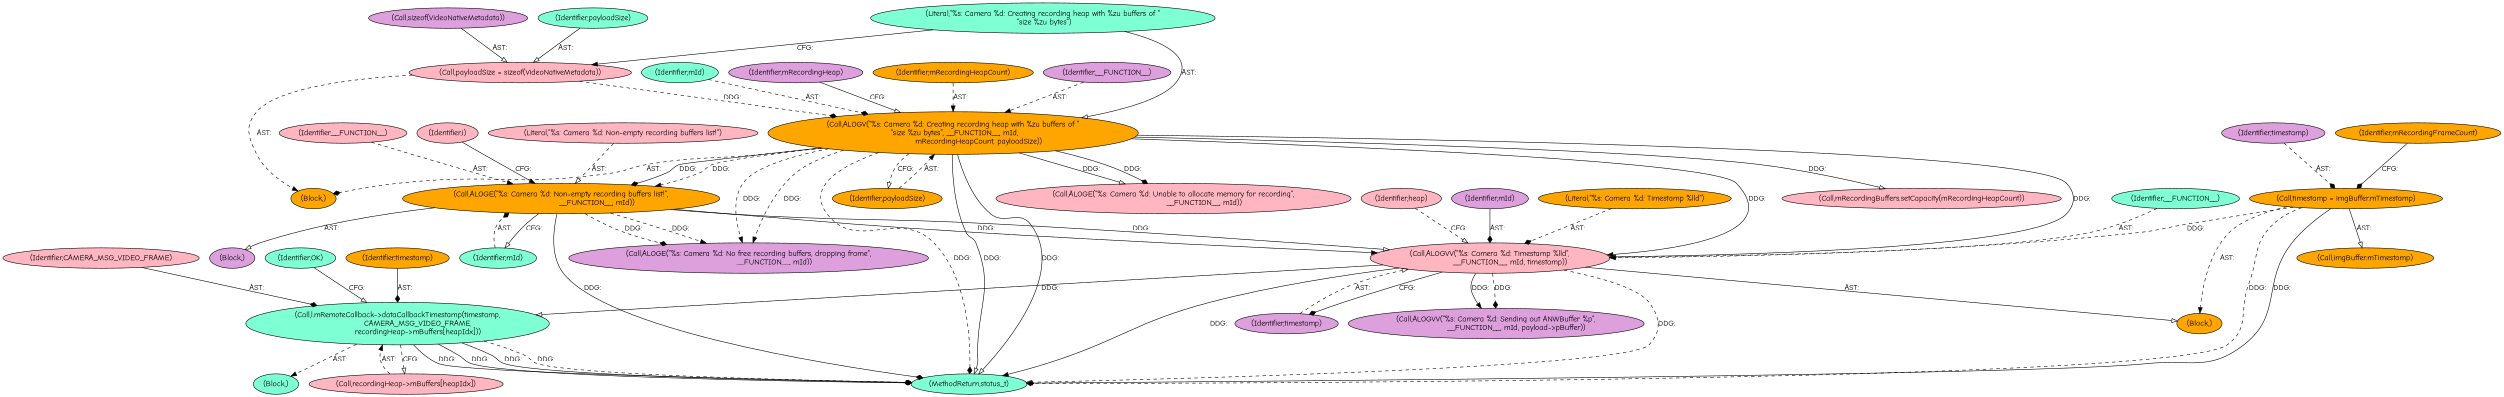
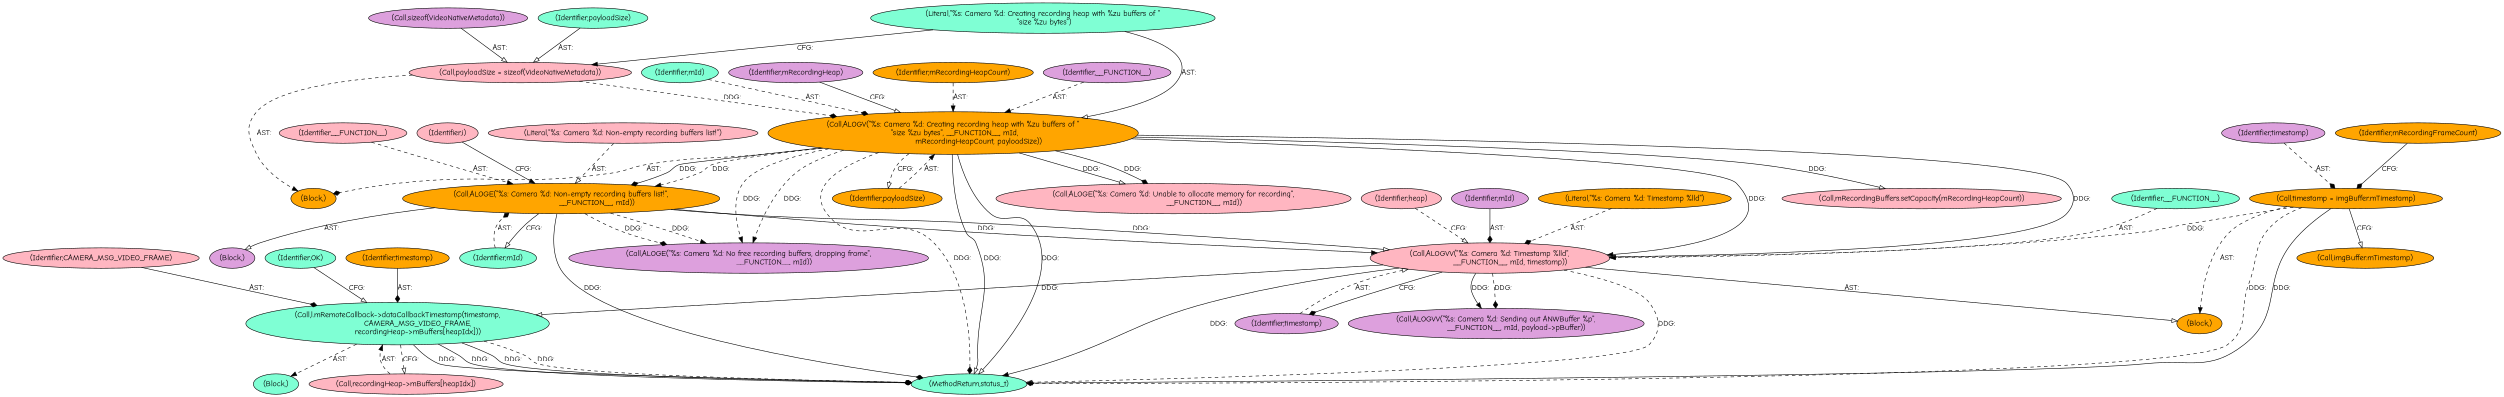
(2366, 228) -> (2366, 228)
